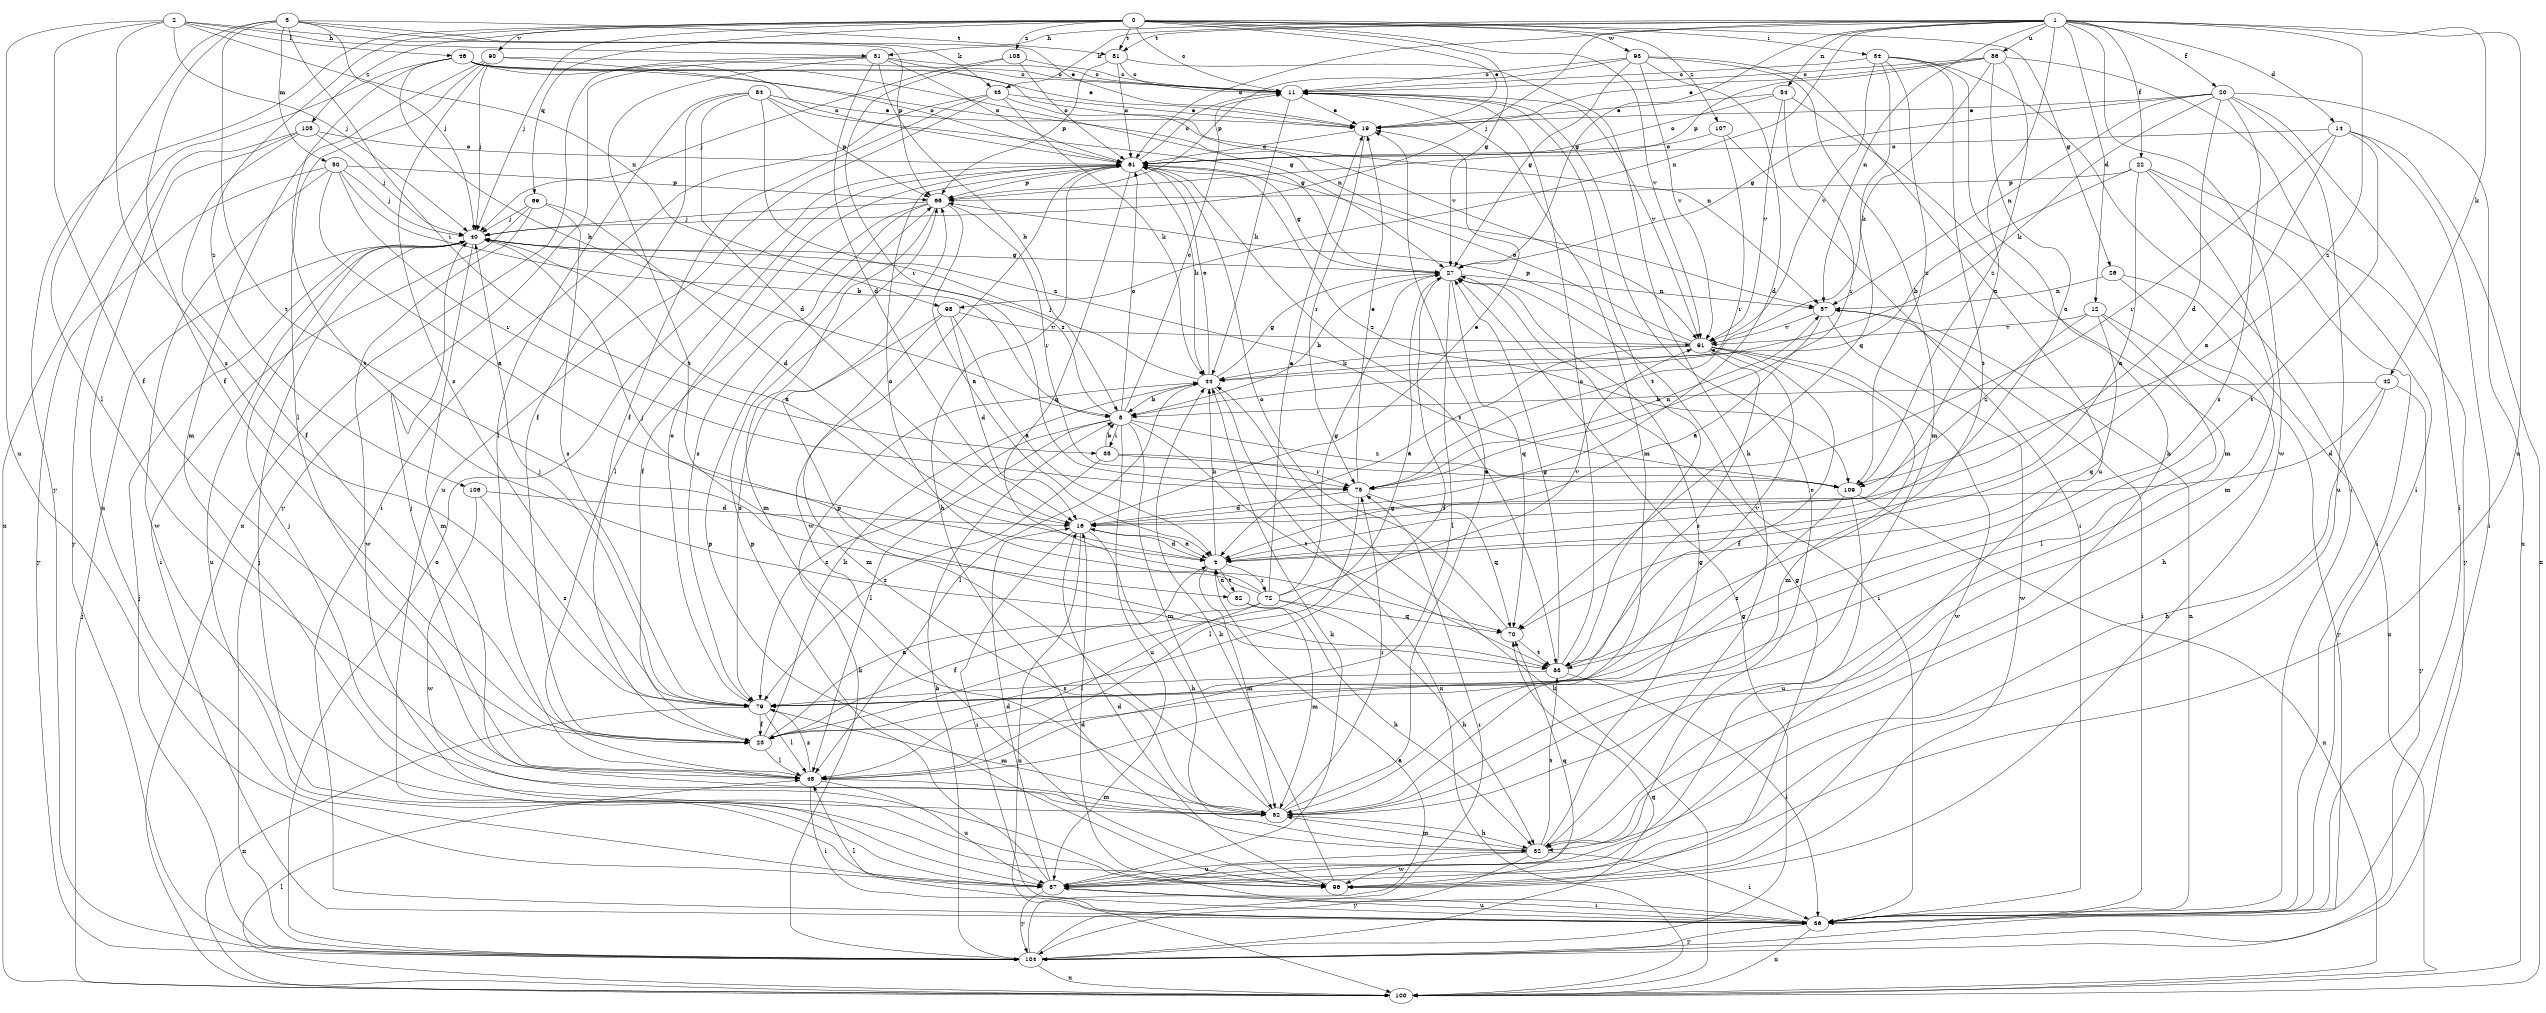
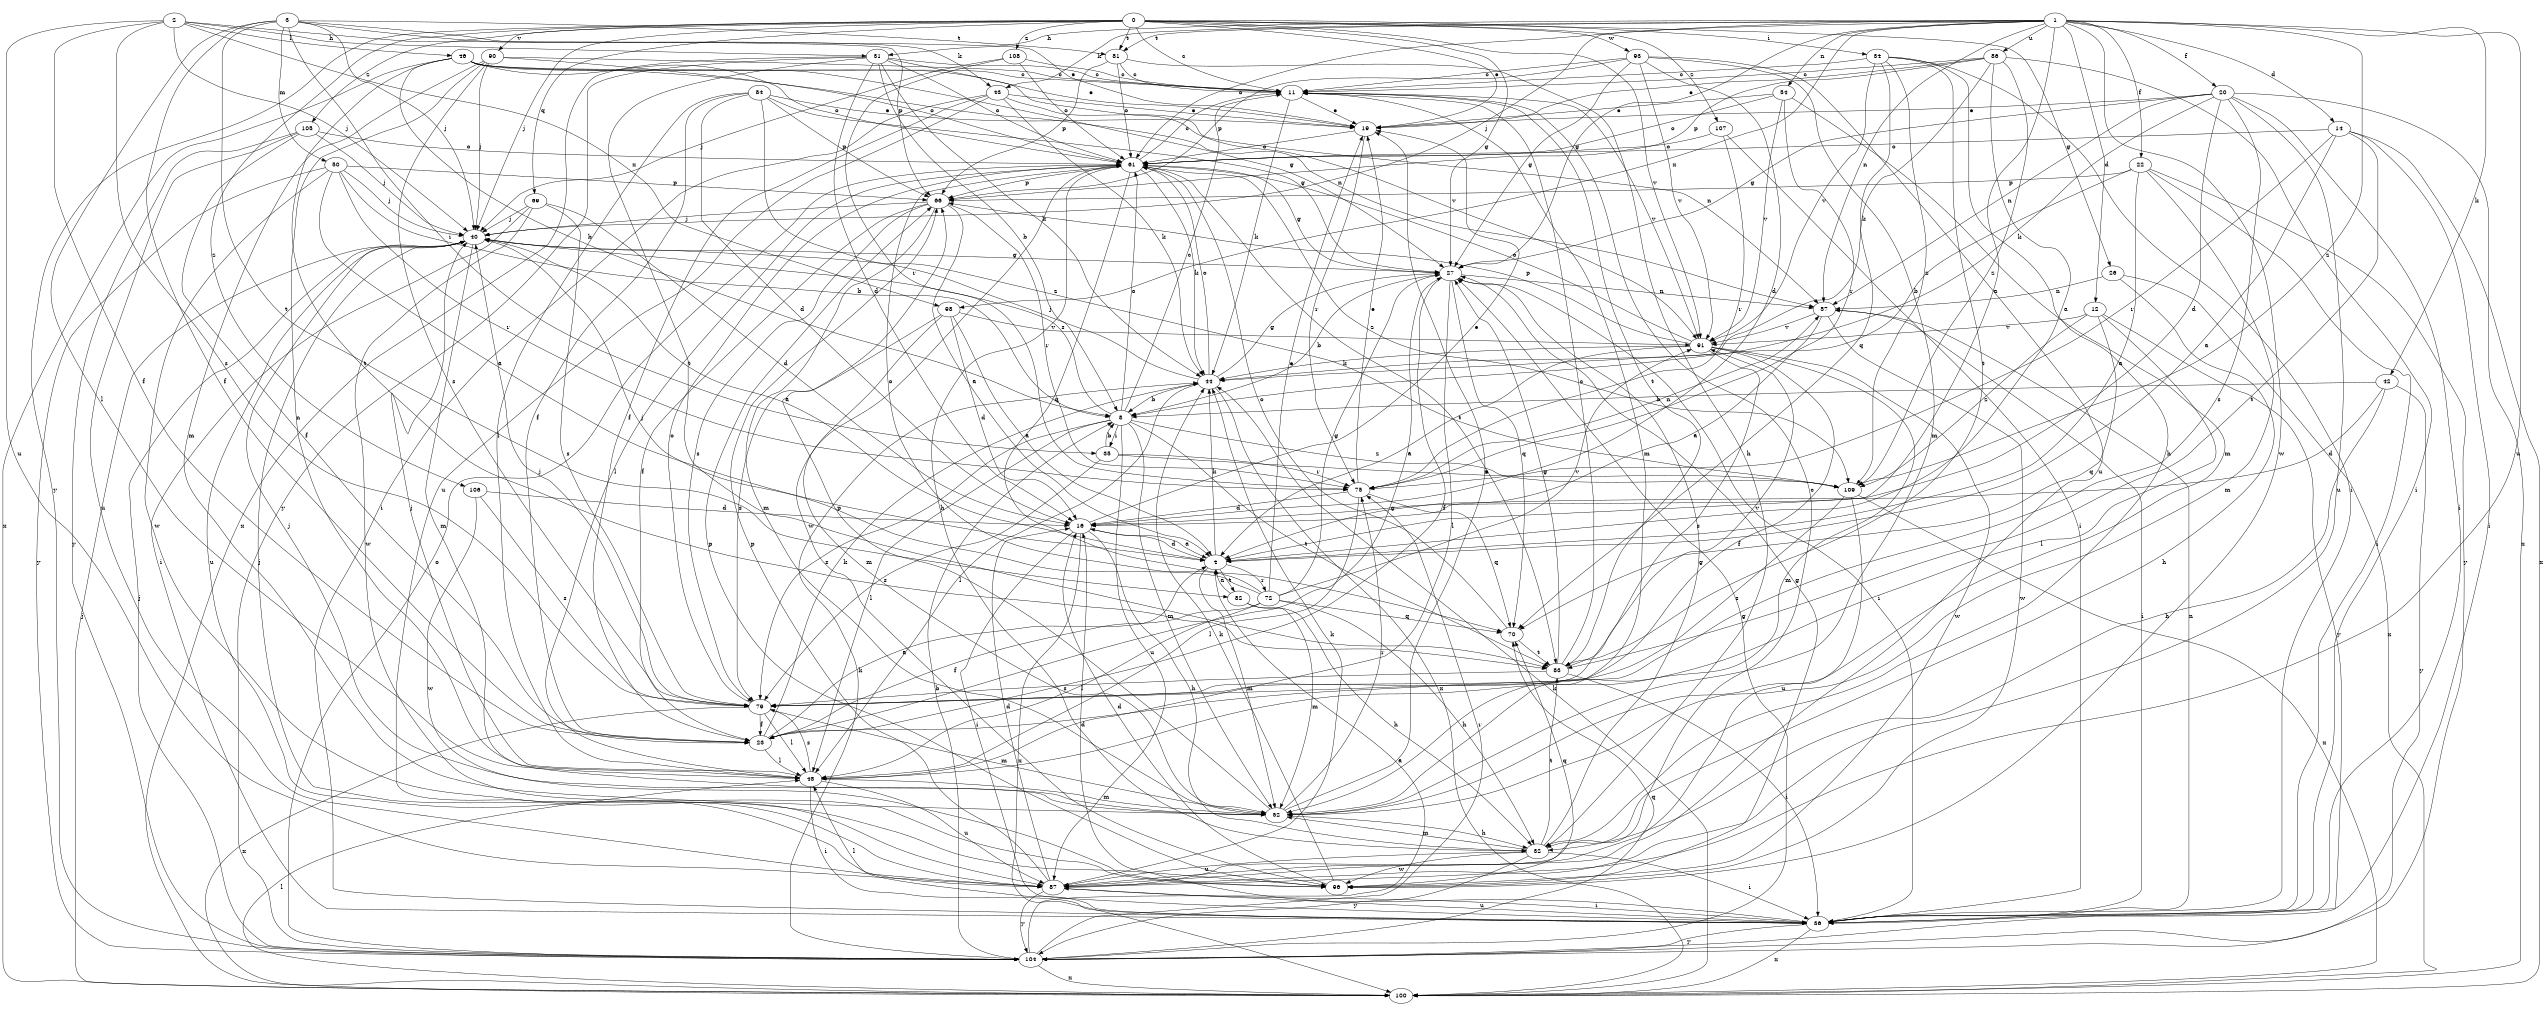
none -> (1039, 220)
(298, 418) -> (298, 418)
